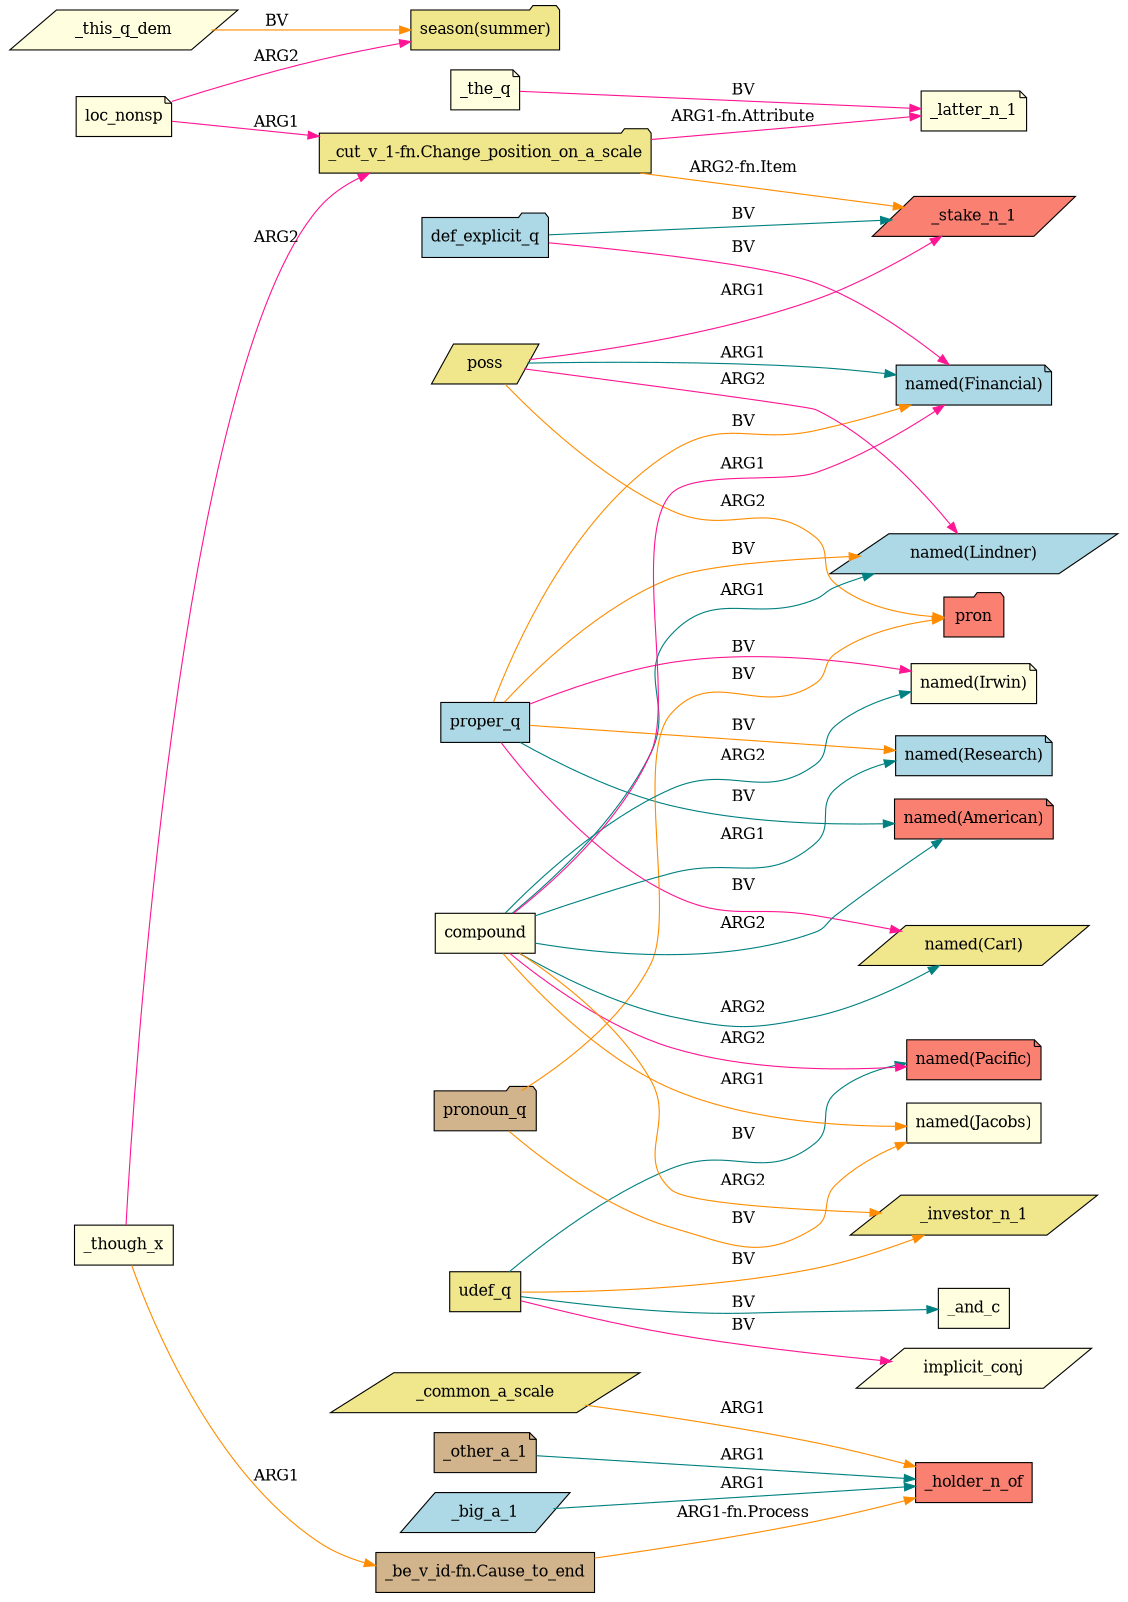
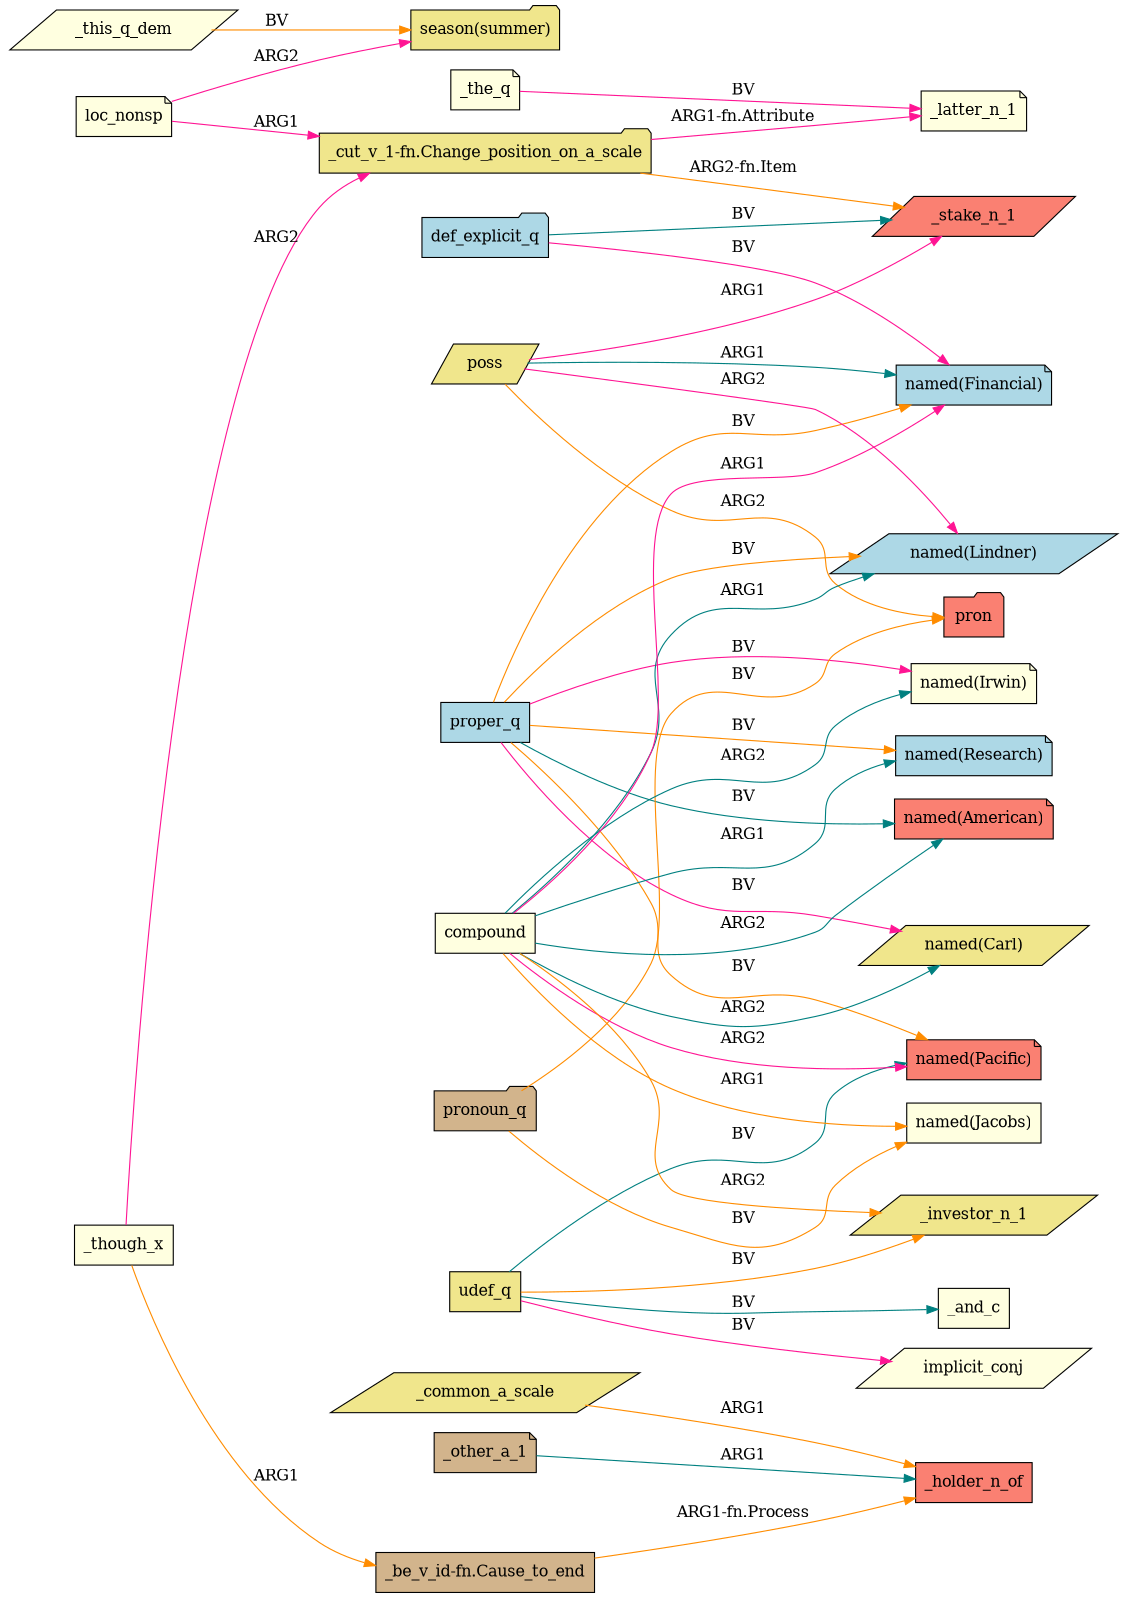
none -> (661, 962)
(485, 1513) -> none
